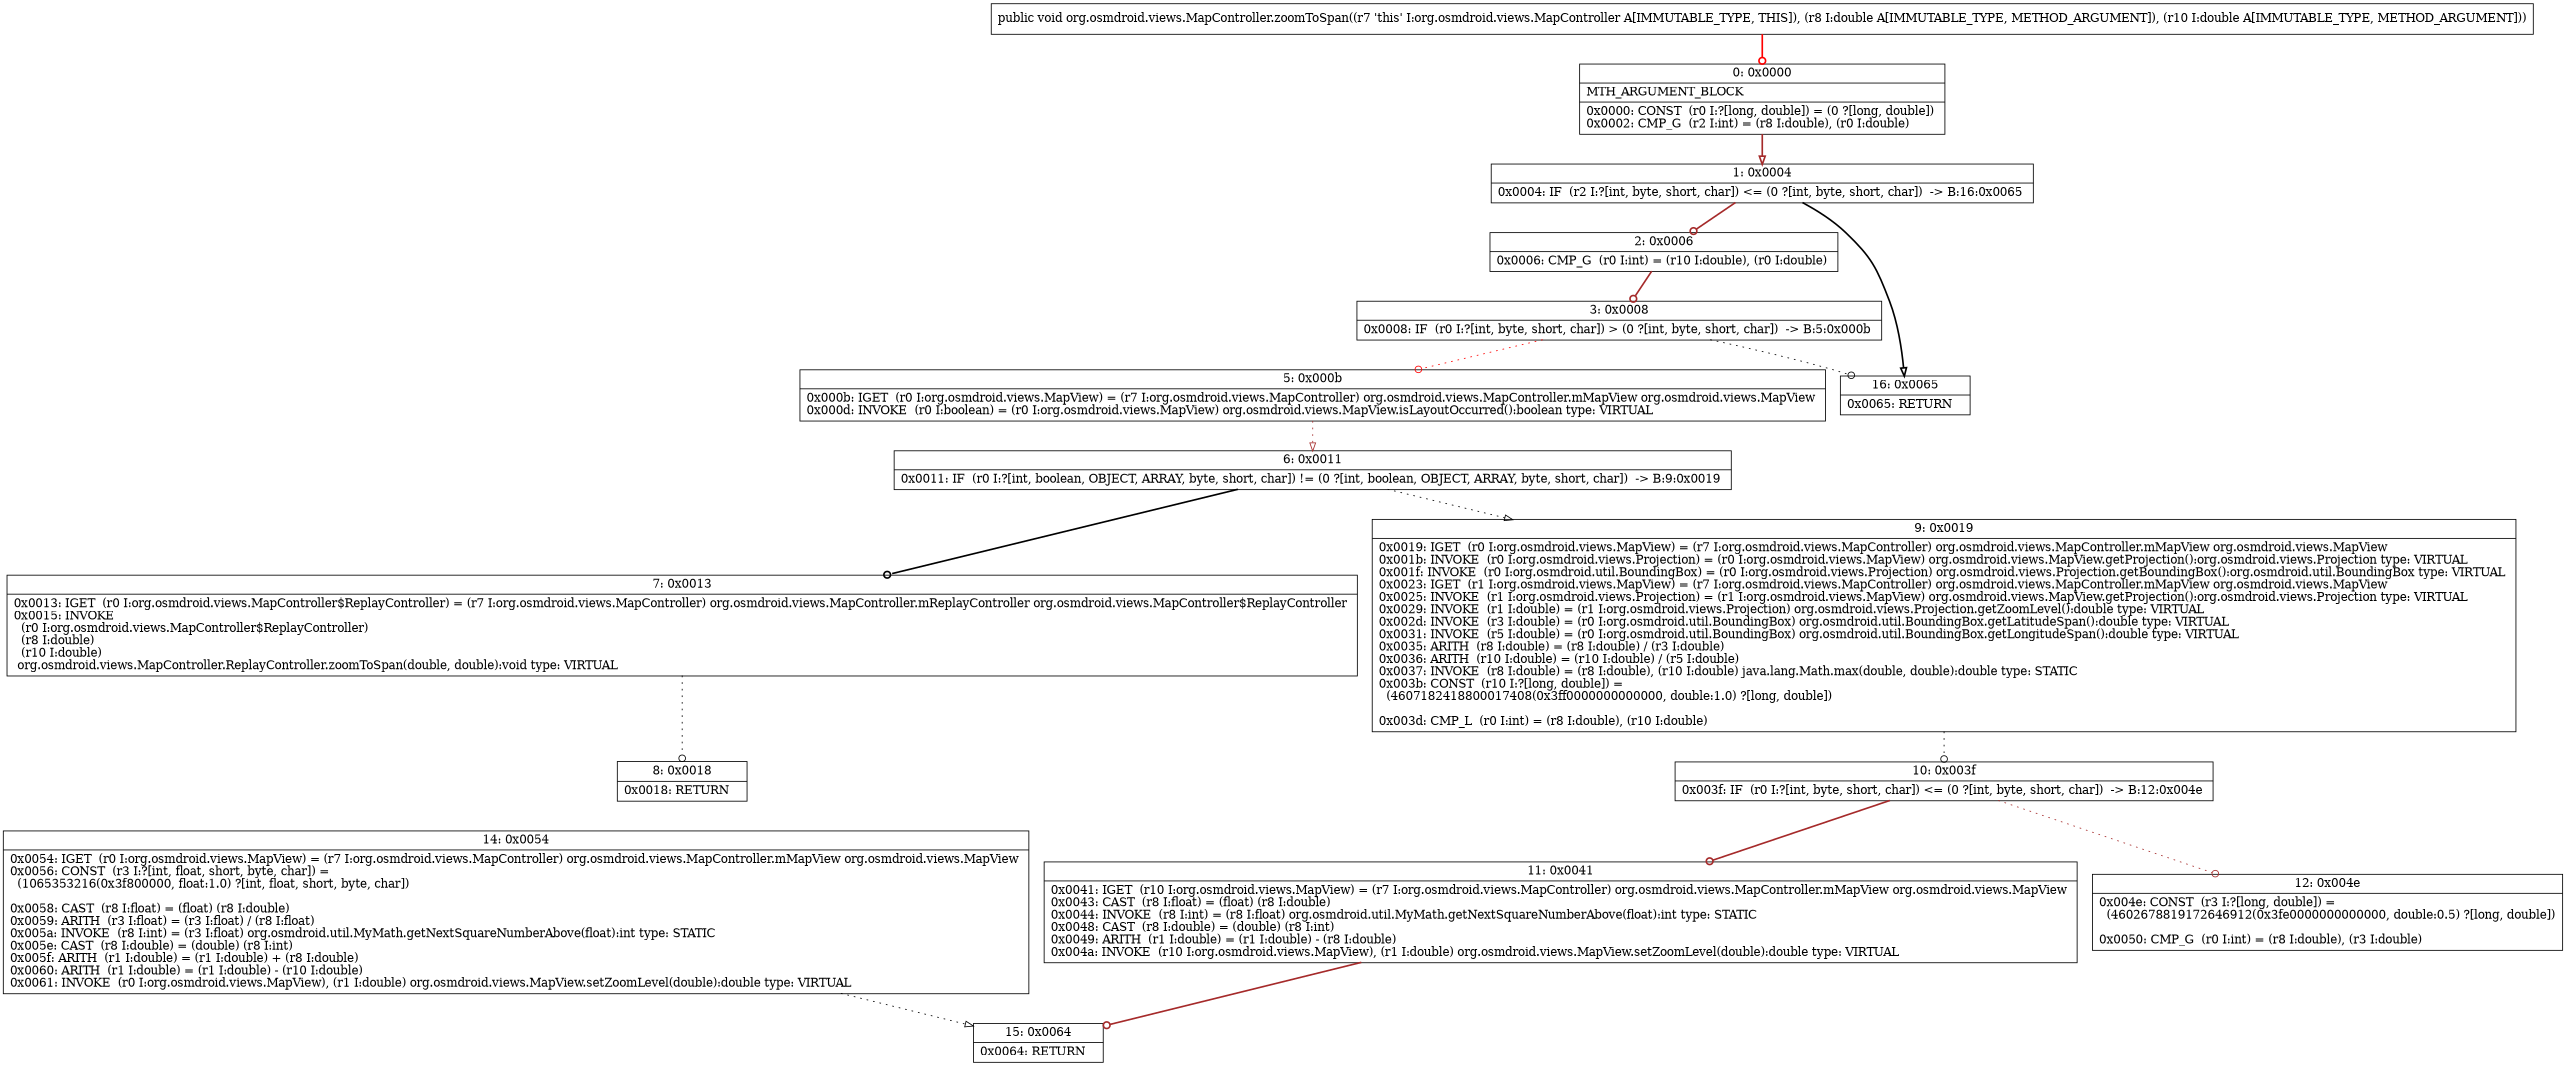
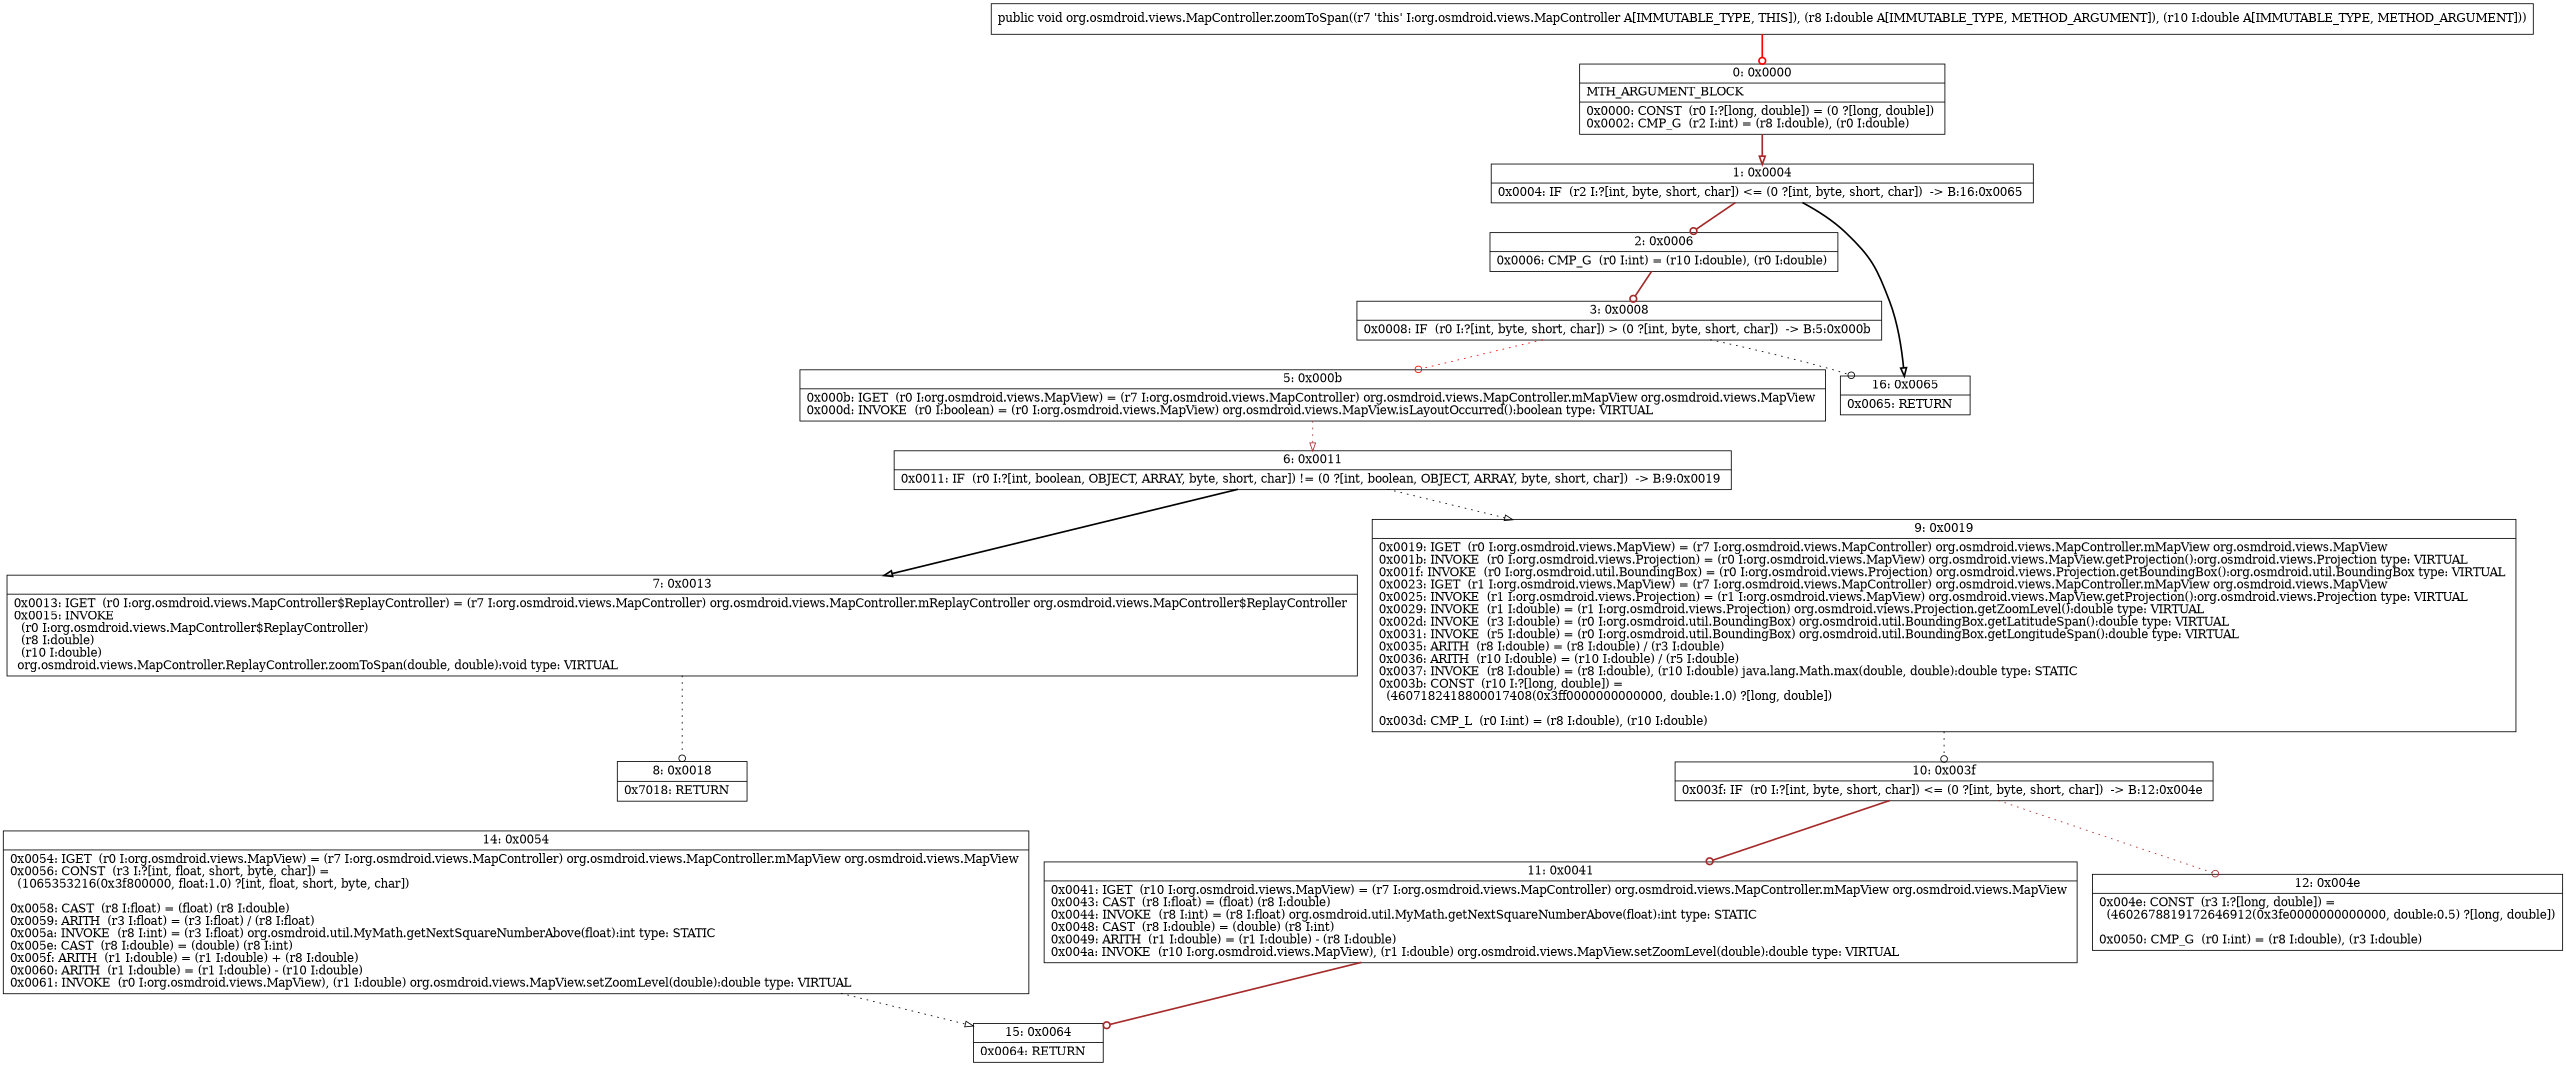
(1065, 531) -> (1065, 531)
(682, 791) -> (682, 791)
